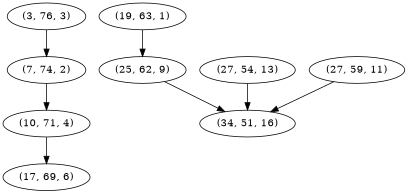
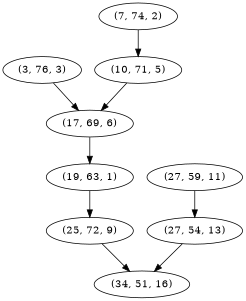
(47, 40) -> (63, 94)
(143, 70) -> (90, 231)
(306, 95) -> (195, 200)
(47, 124) -> (138, 70)
none -> (90, 147)
